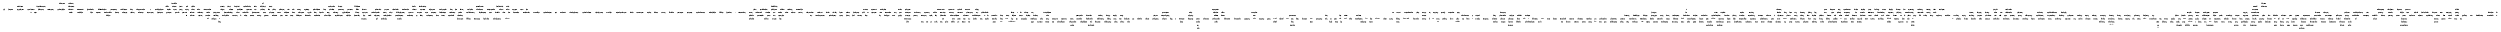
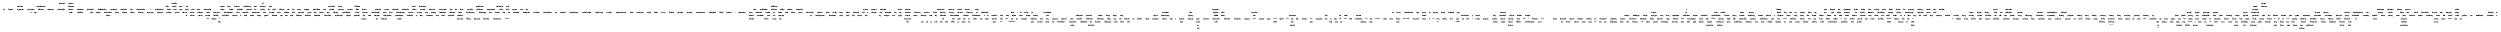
(193, 7) -> none
(1548, 19) -> none
